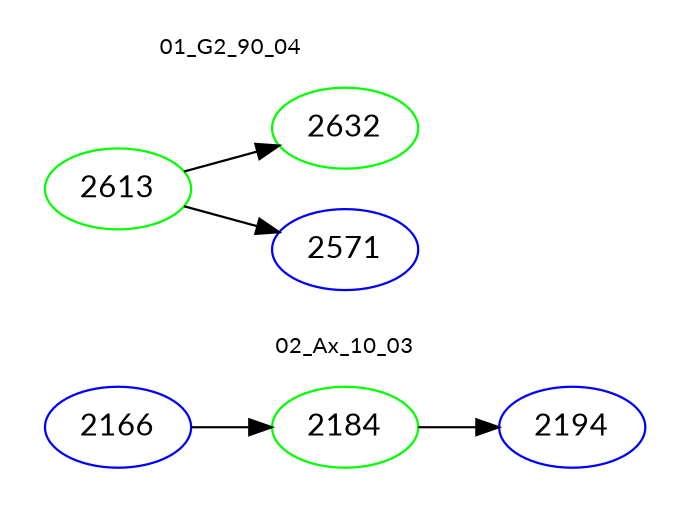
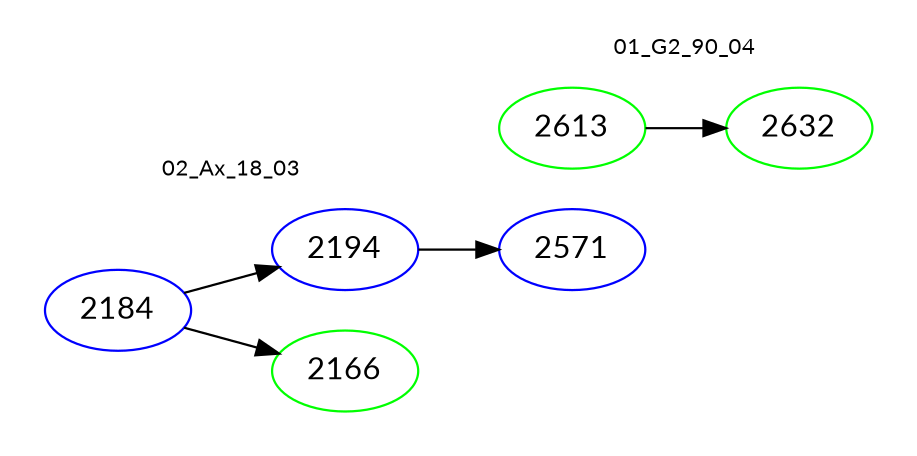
(221, 216) -> (450, 250)
(345, 347) -> (232, 170)
(118, 427) -> (345, 371)
(220, 427) -> (221, 338)
(345, 427) -> (118, 310)
